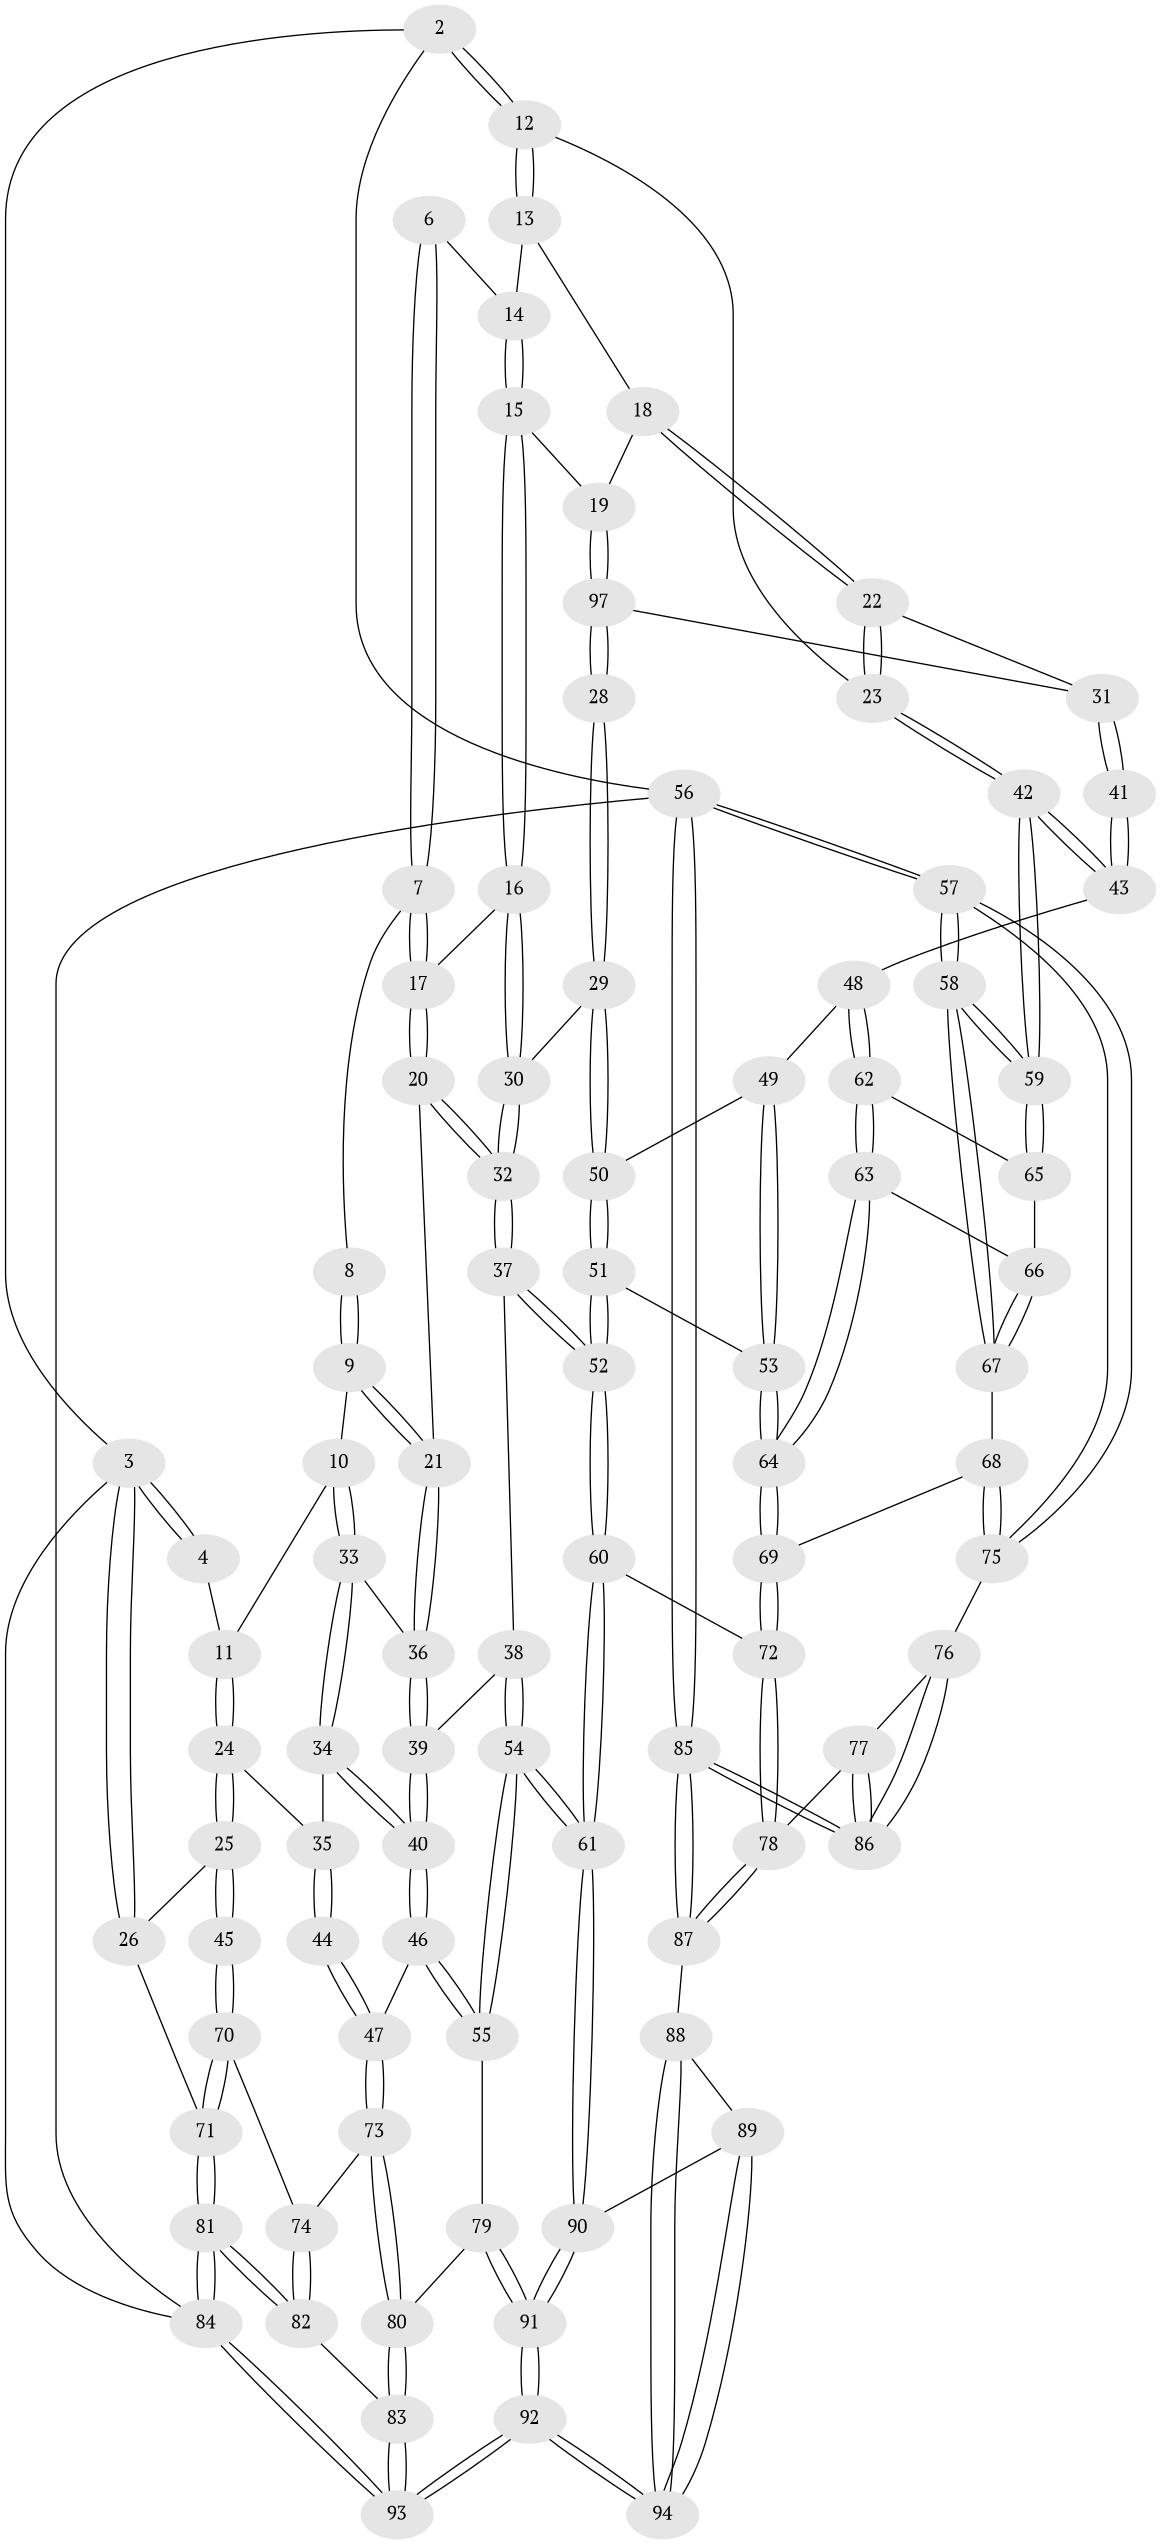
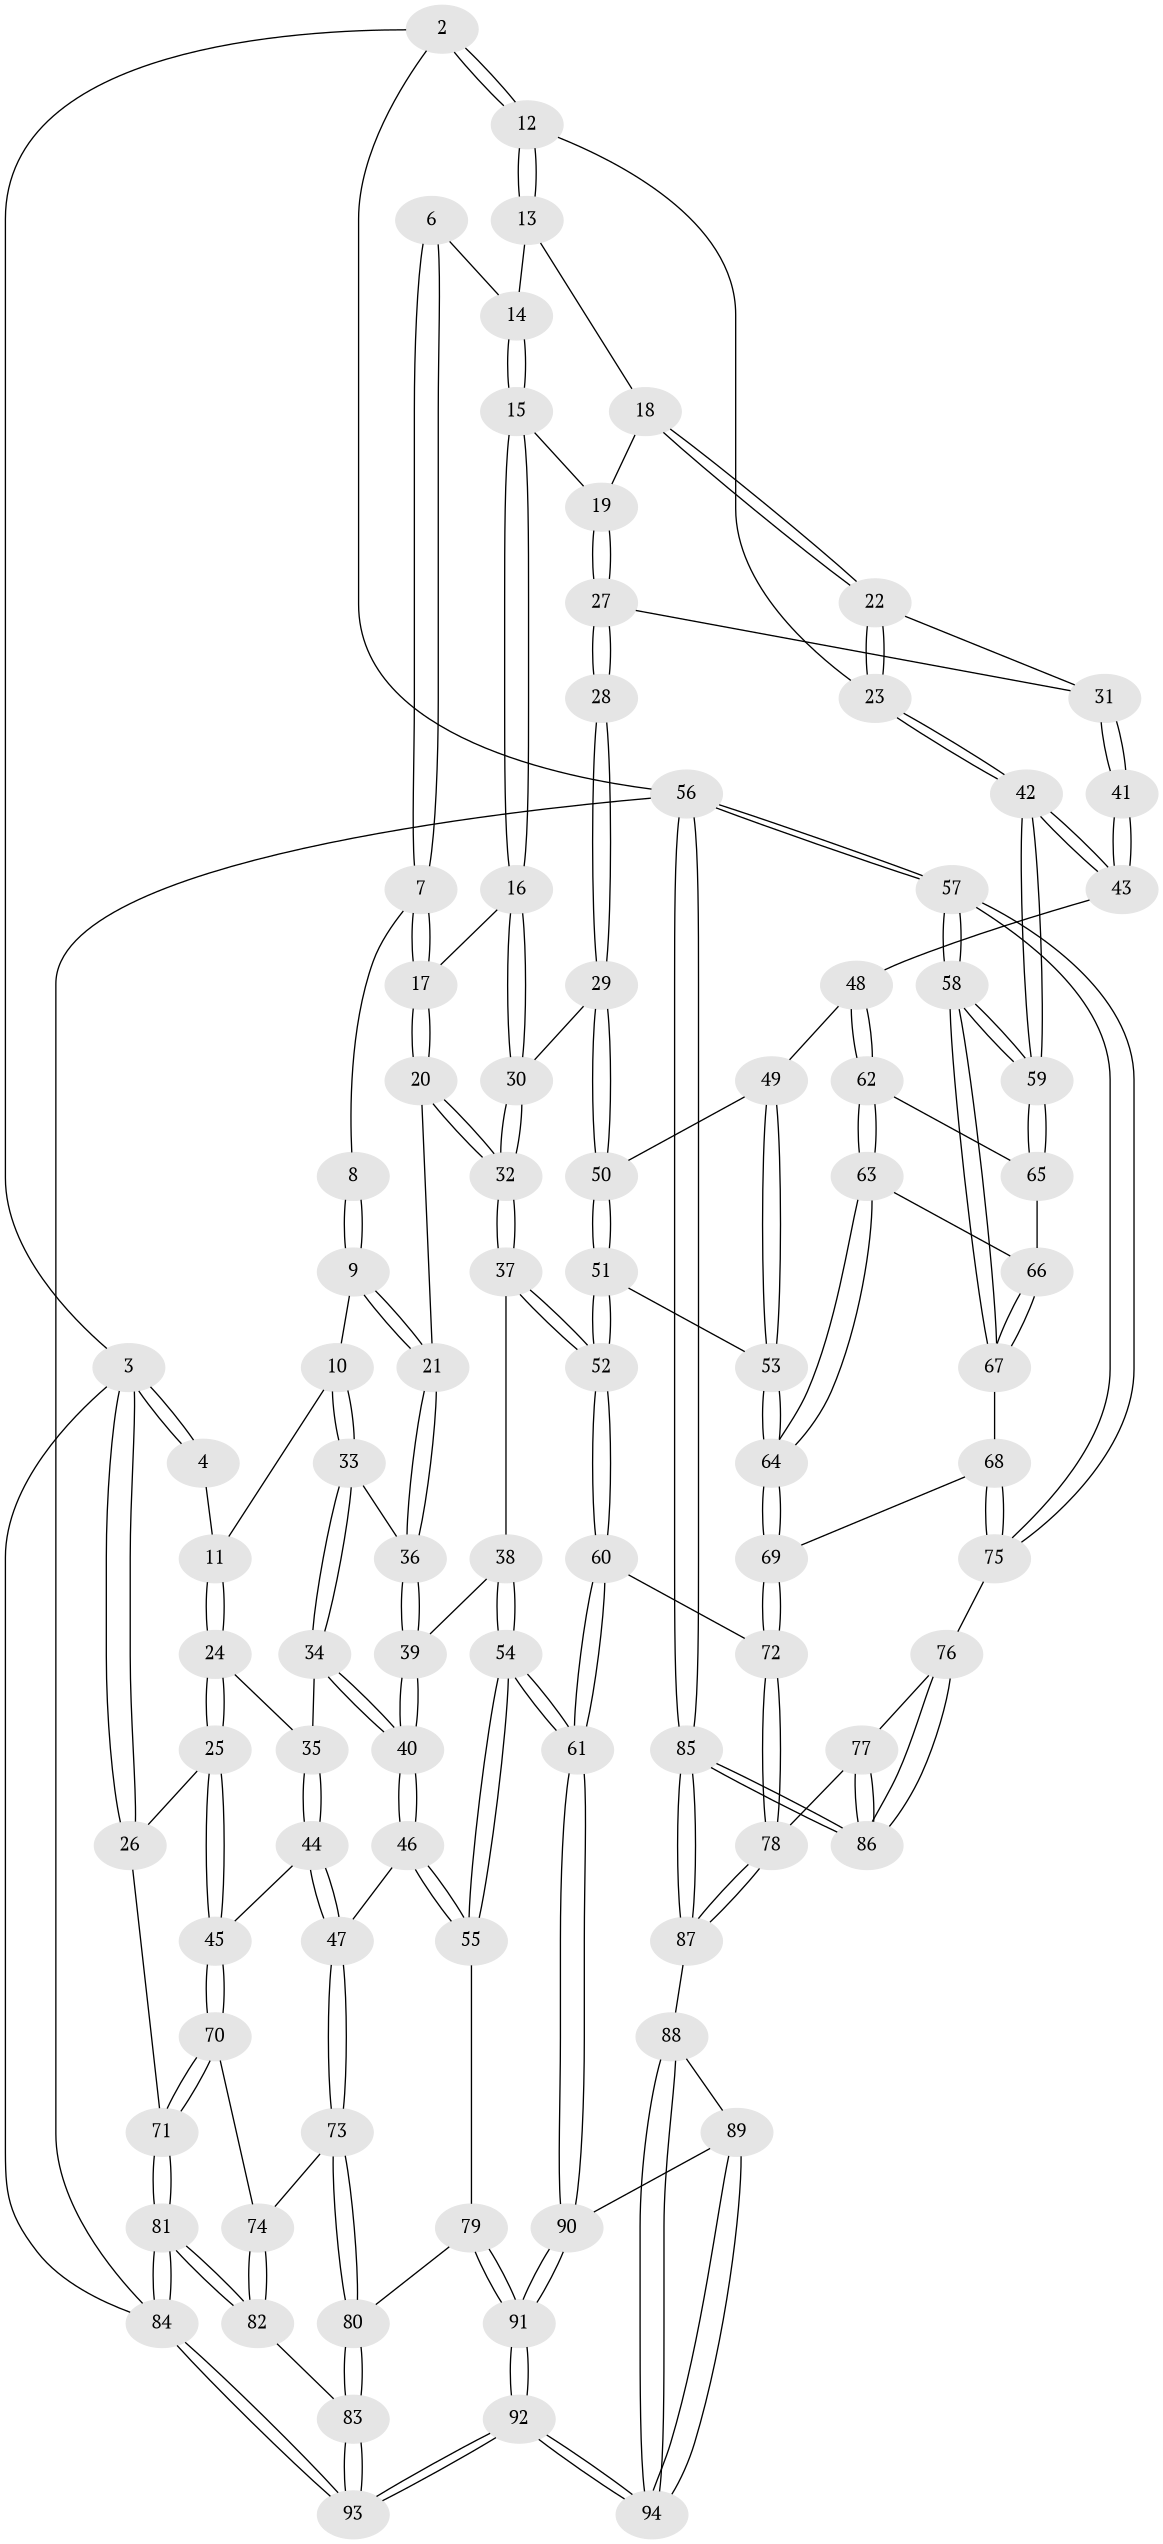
(599, 603) -> (602, 603)
none -> (264, 1893)
